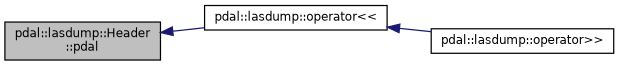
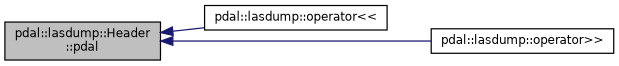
(415, 30) -> (302, 41)
